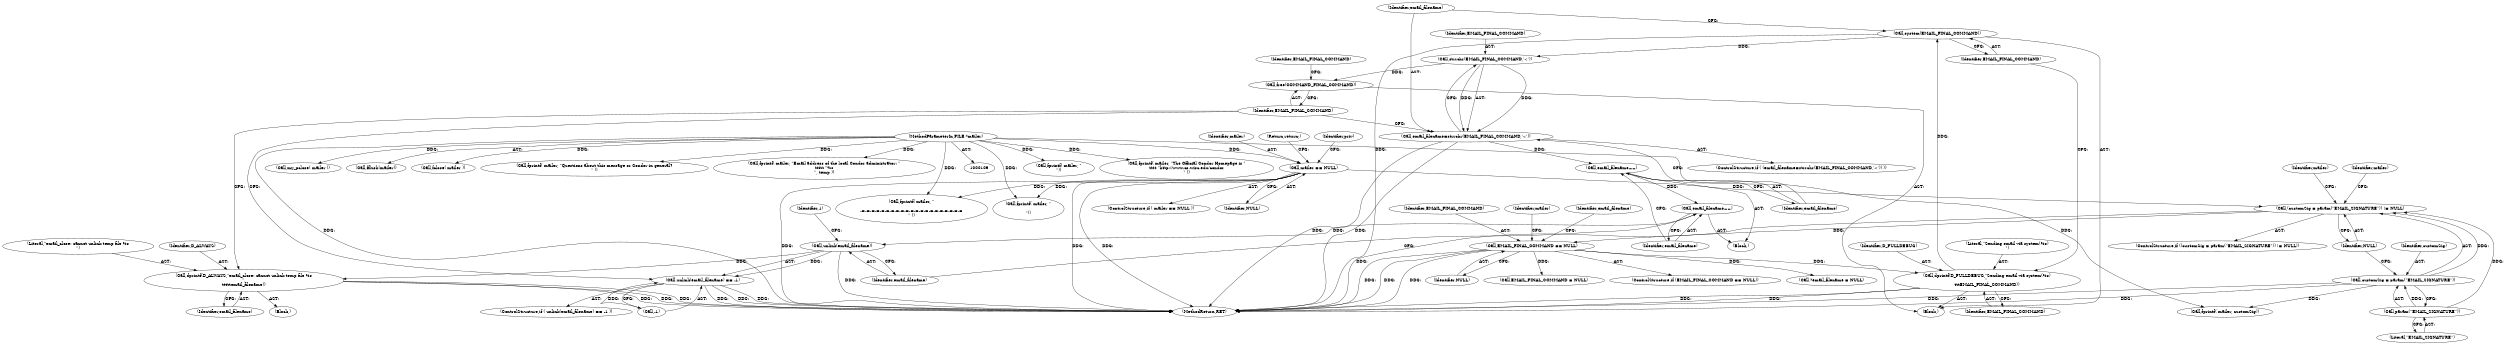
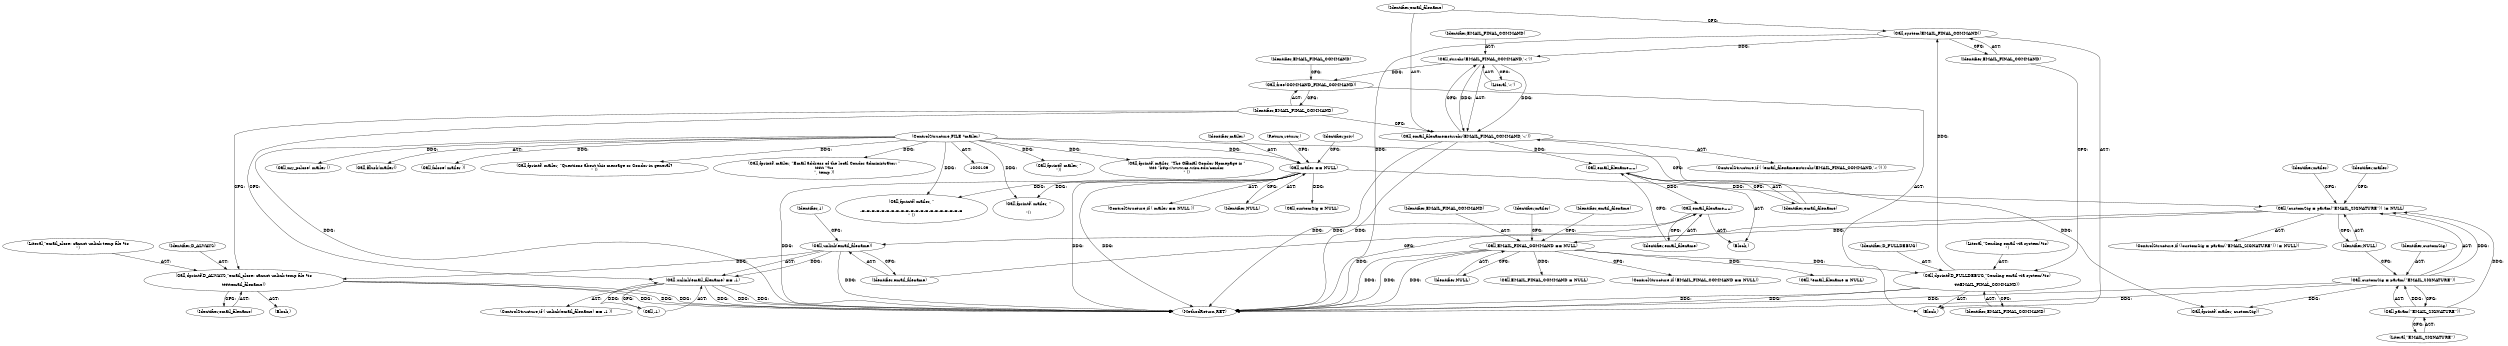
none -> (1503, 85)
(946, 137) -> (946, 137)
none -> (1312, 209)
(1619, 262) -> (1619, 262)
